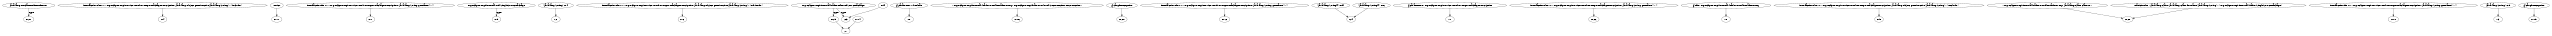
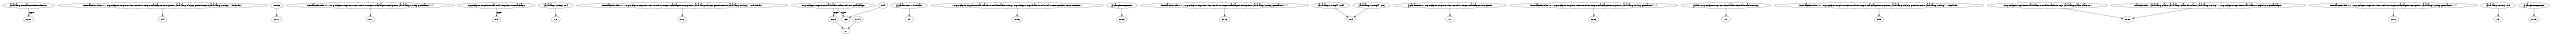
(1726, 5) -> (1726, 5)
